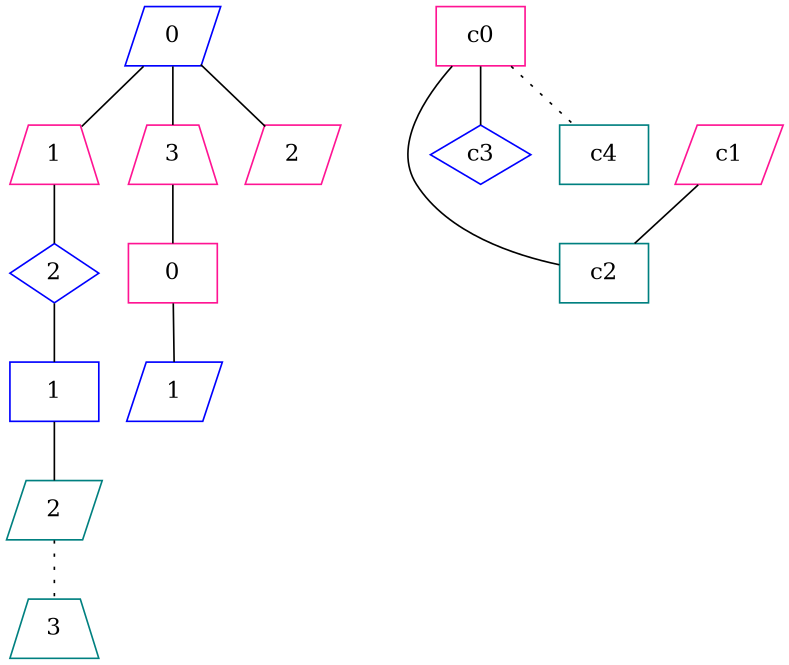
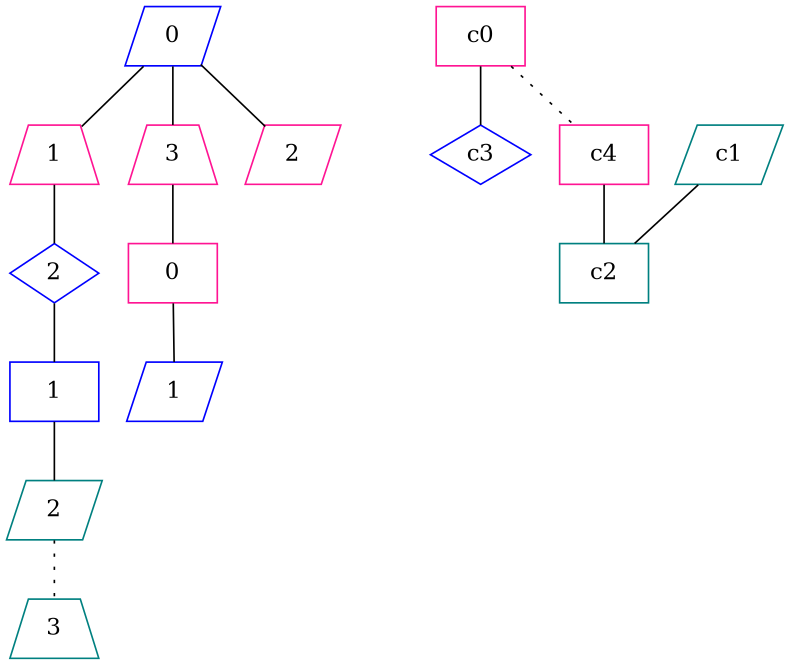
(604, 155) -> (604, 155)
(729, 155) -> (729, 155)
(427, 199) -> (604, 214)
